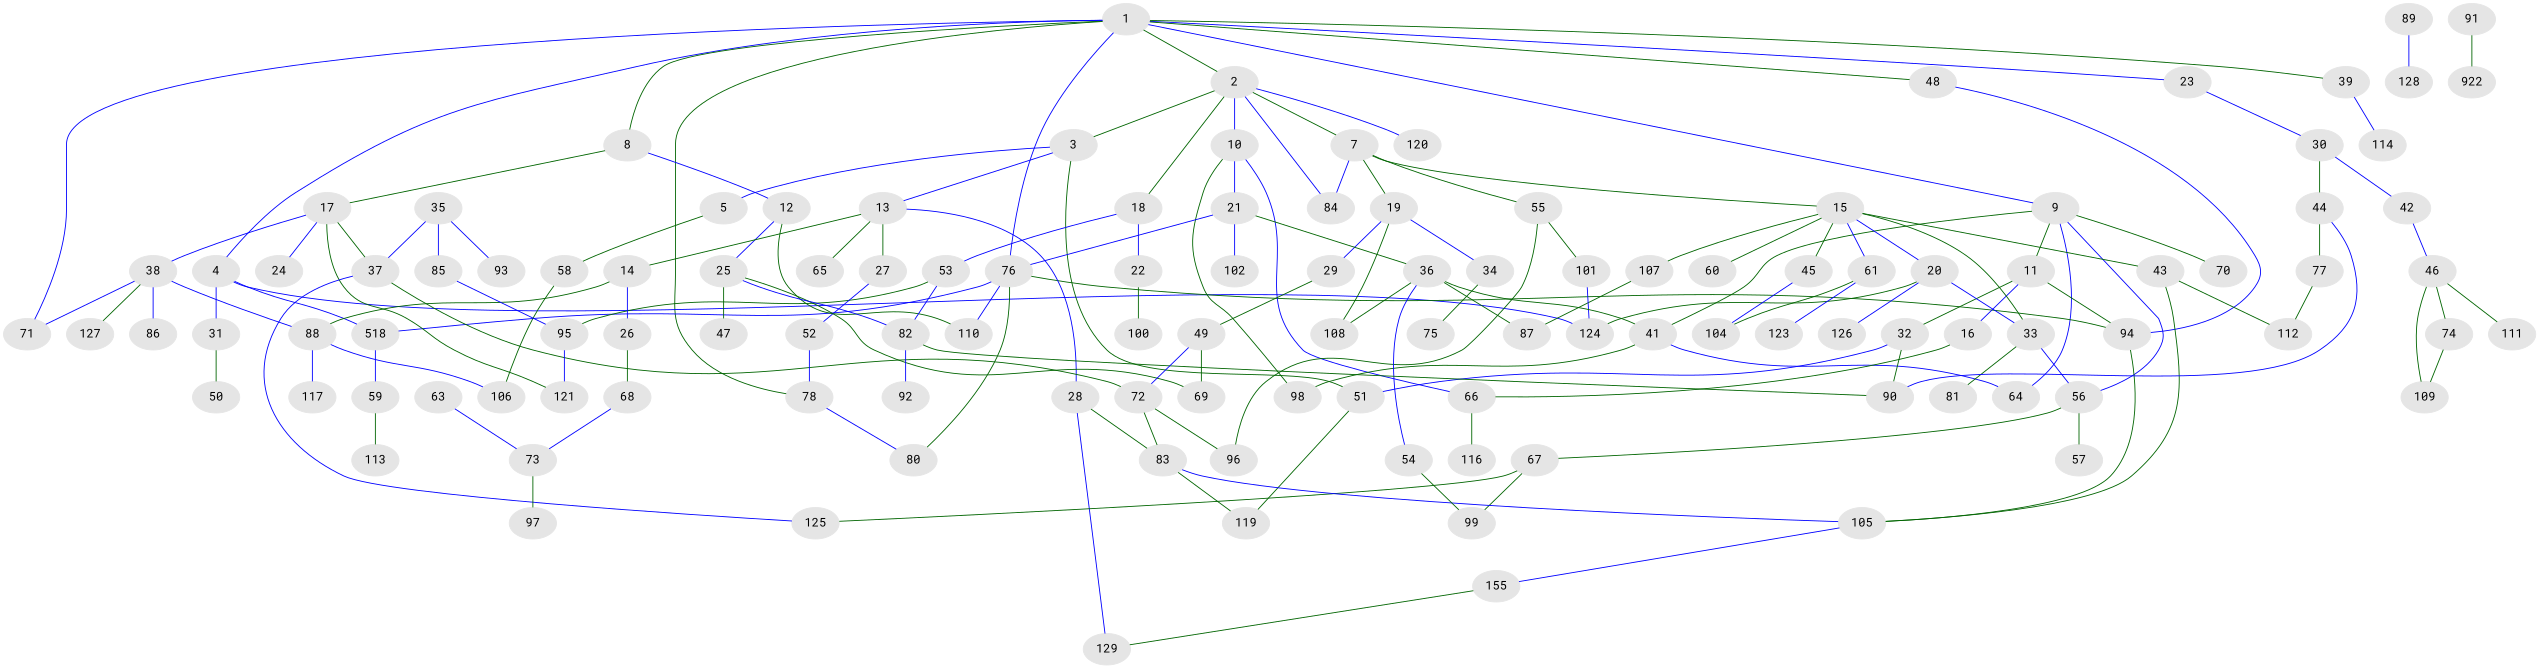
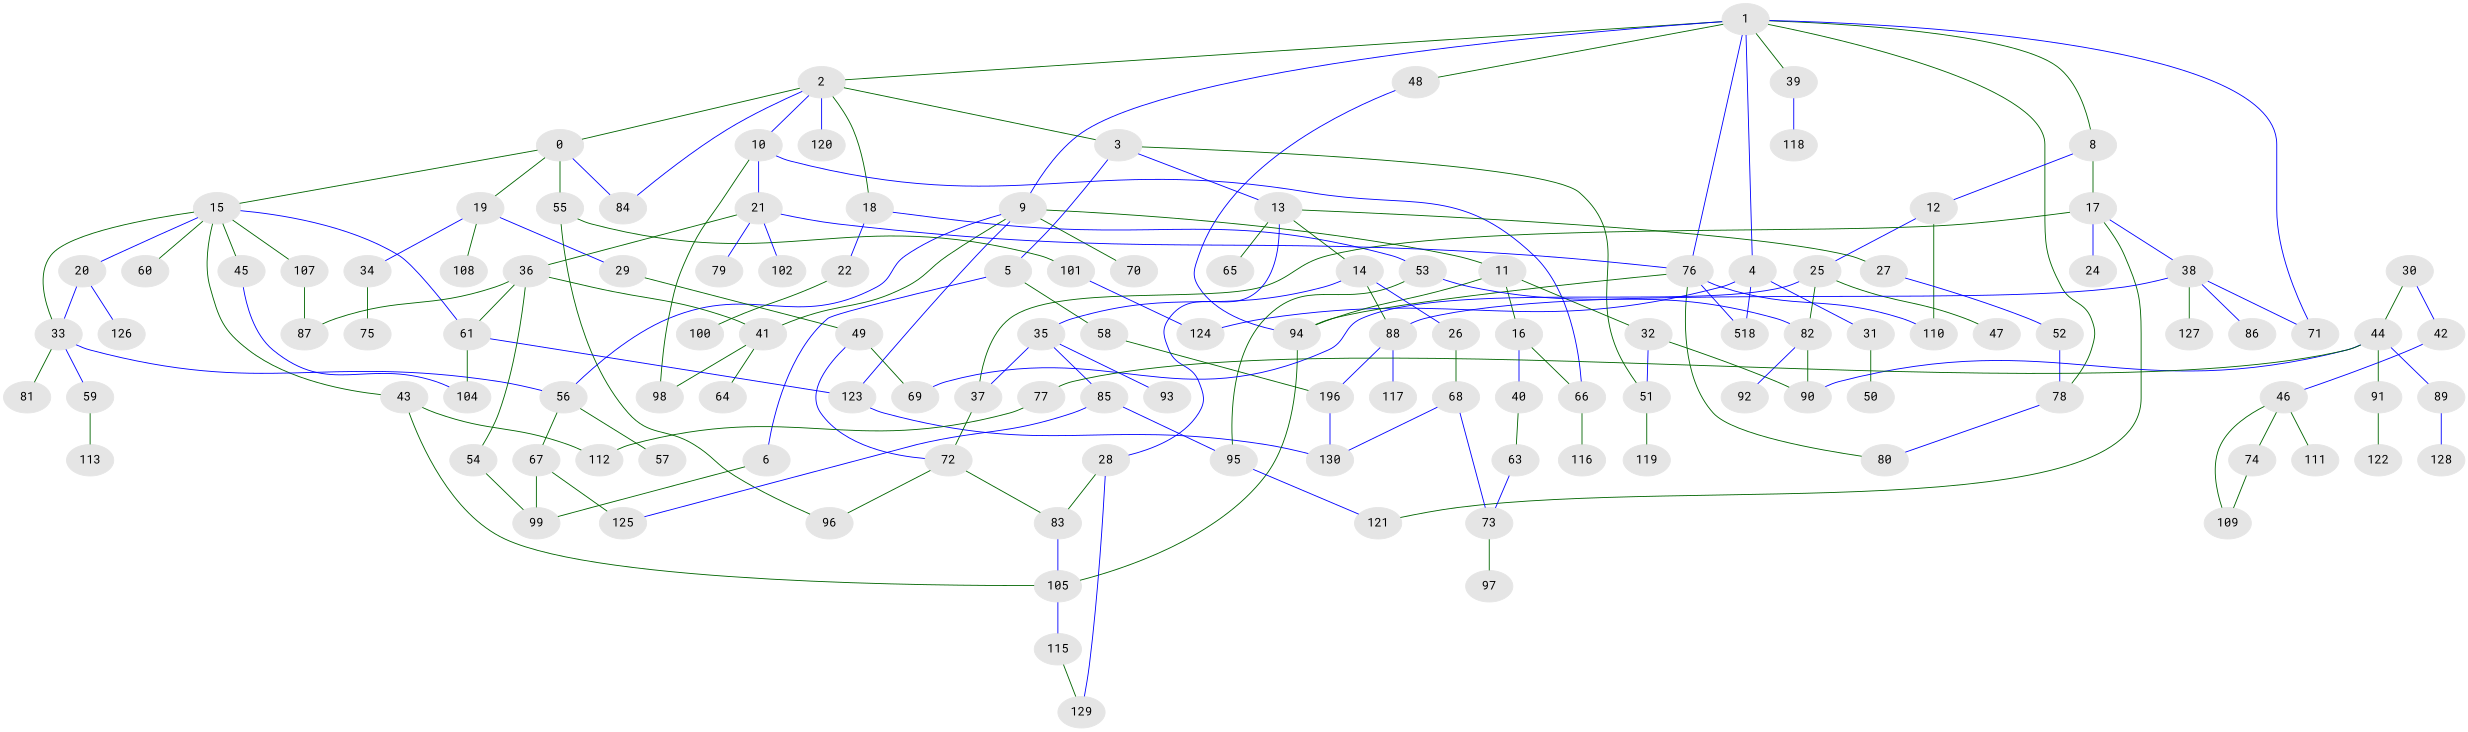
(2188, 82) -> none
(2472, 82) -> (2378, 460)
(1354, 145) -> (560, 145)
(2383, 145) -> (1794, 145)
none -> (719, 271)
none -> (1179, 302)
(815, 303) -> (1812, 309)
(1747, 303) -> none
(1999, 303) -> (1511, 303)
(1375, 307) -> (497, 303)
(2071, 310) -> (935, 301)
(1394, 355) -> (512, 369)
(375, 366) -> (74, 366)
(1834, 366) -> (743, 366)
none -> (2410, 366)
none -> (2378, 369)
(953, 373) -> (1358, 320)
(501, 397) -> (1330, 397)
none -> (1519, 397)
none -> (766, 460)
none -> (1330, 460)
(427, 491) -> (865, 458)
(1204, 492) -> none
(1496, 586) -> (1058, 649)
